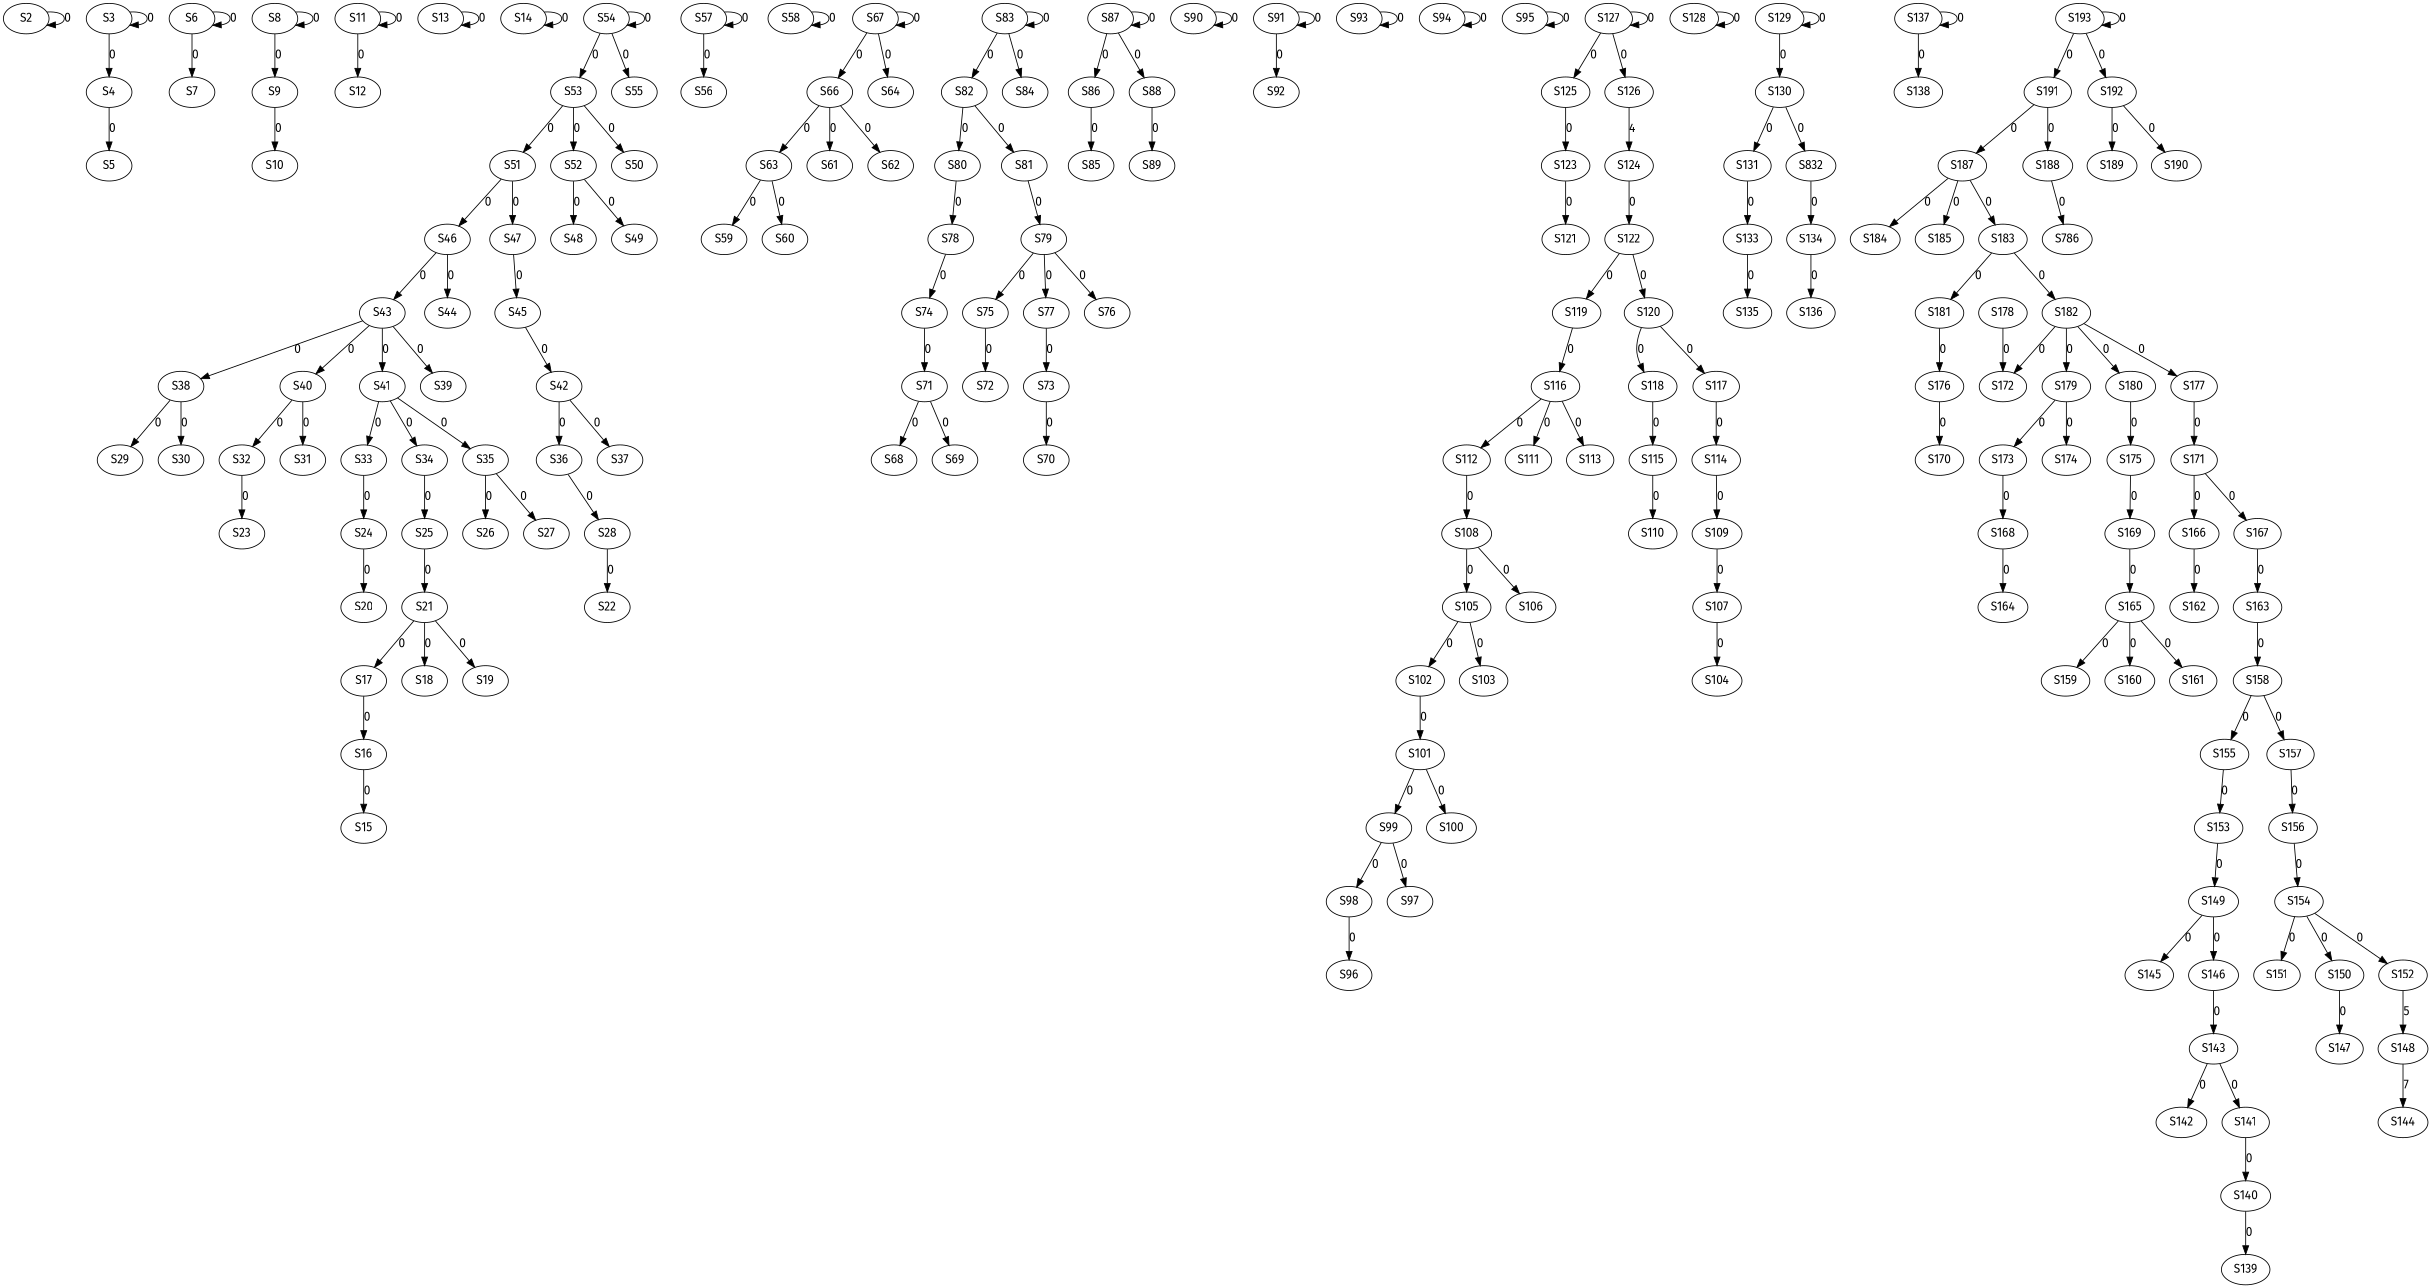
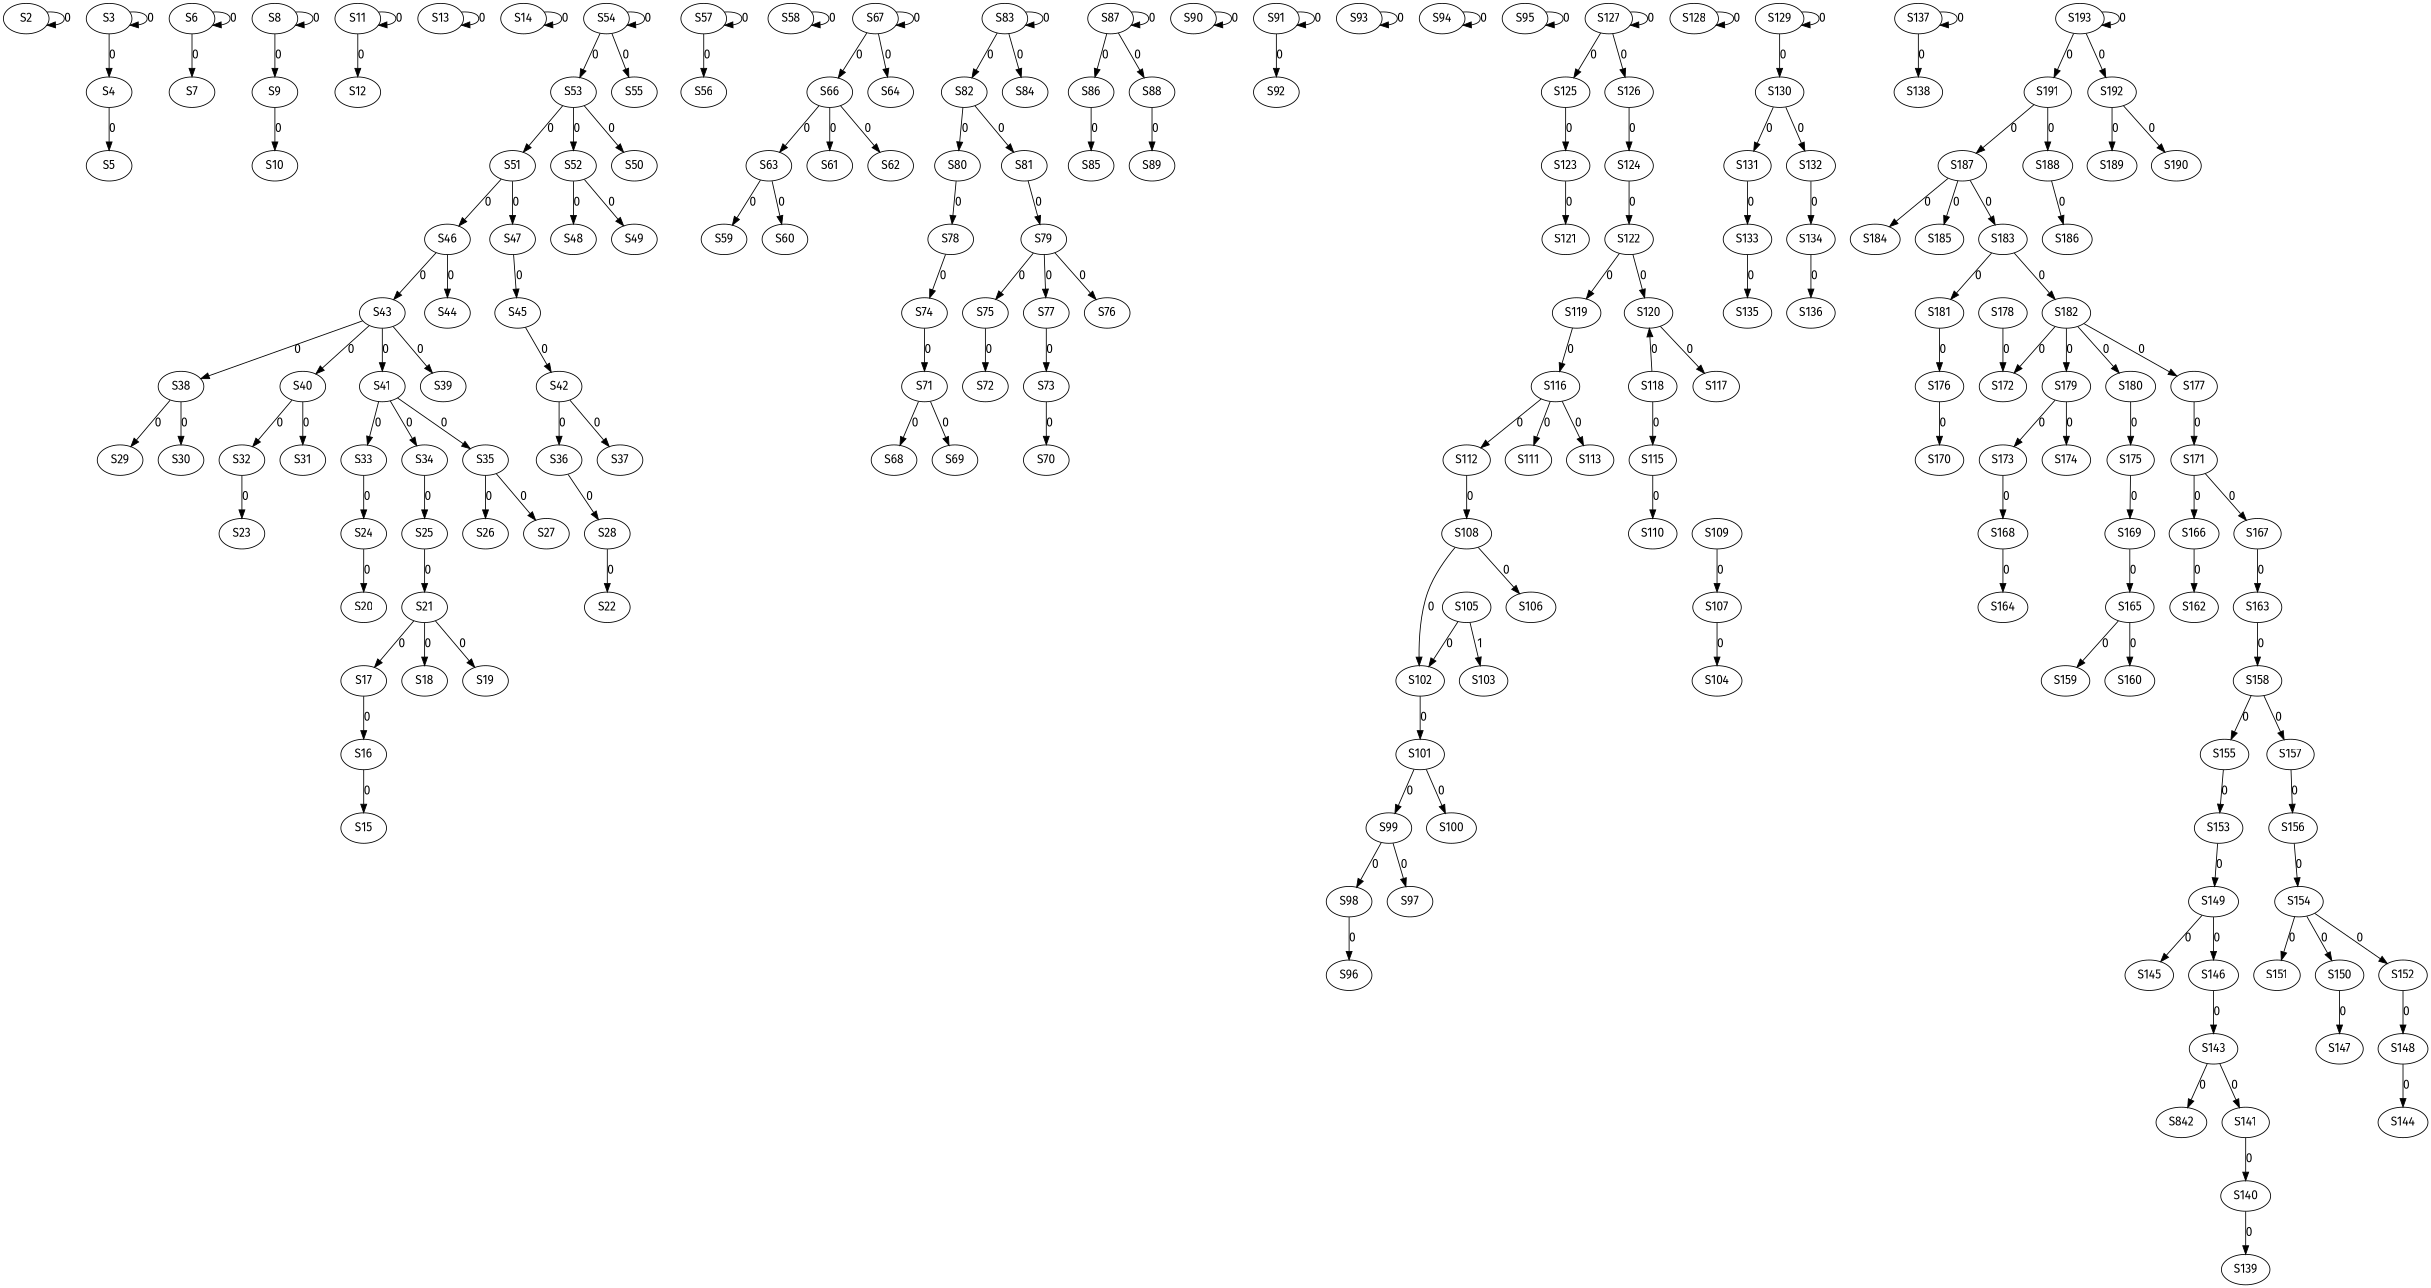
(1632, 129) -> (1632, 129)
(1811, 166) -> (1811, 166)
(2067, 239) -> (2067, 239)
(1637, 346) -> (1651, 354)
(1716, 460) -> none
(1467, 566) -> (1426, 598)
(1480, 644) -> (1480, 644)
(2193, 681) -> none
(2406, 1012) -> (2406, 1012)
(2406, 1086) -> (2406, 1086)
(2181, 1122) -> (2181, 1122)
